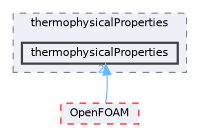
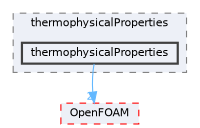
(107, 89) -> (93, 79)
